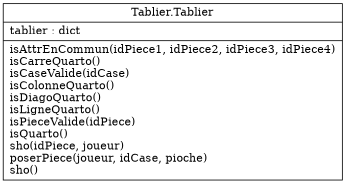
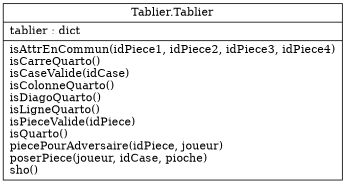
(67, 146) -> (116, 146)
